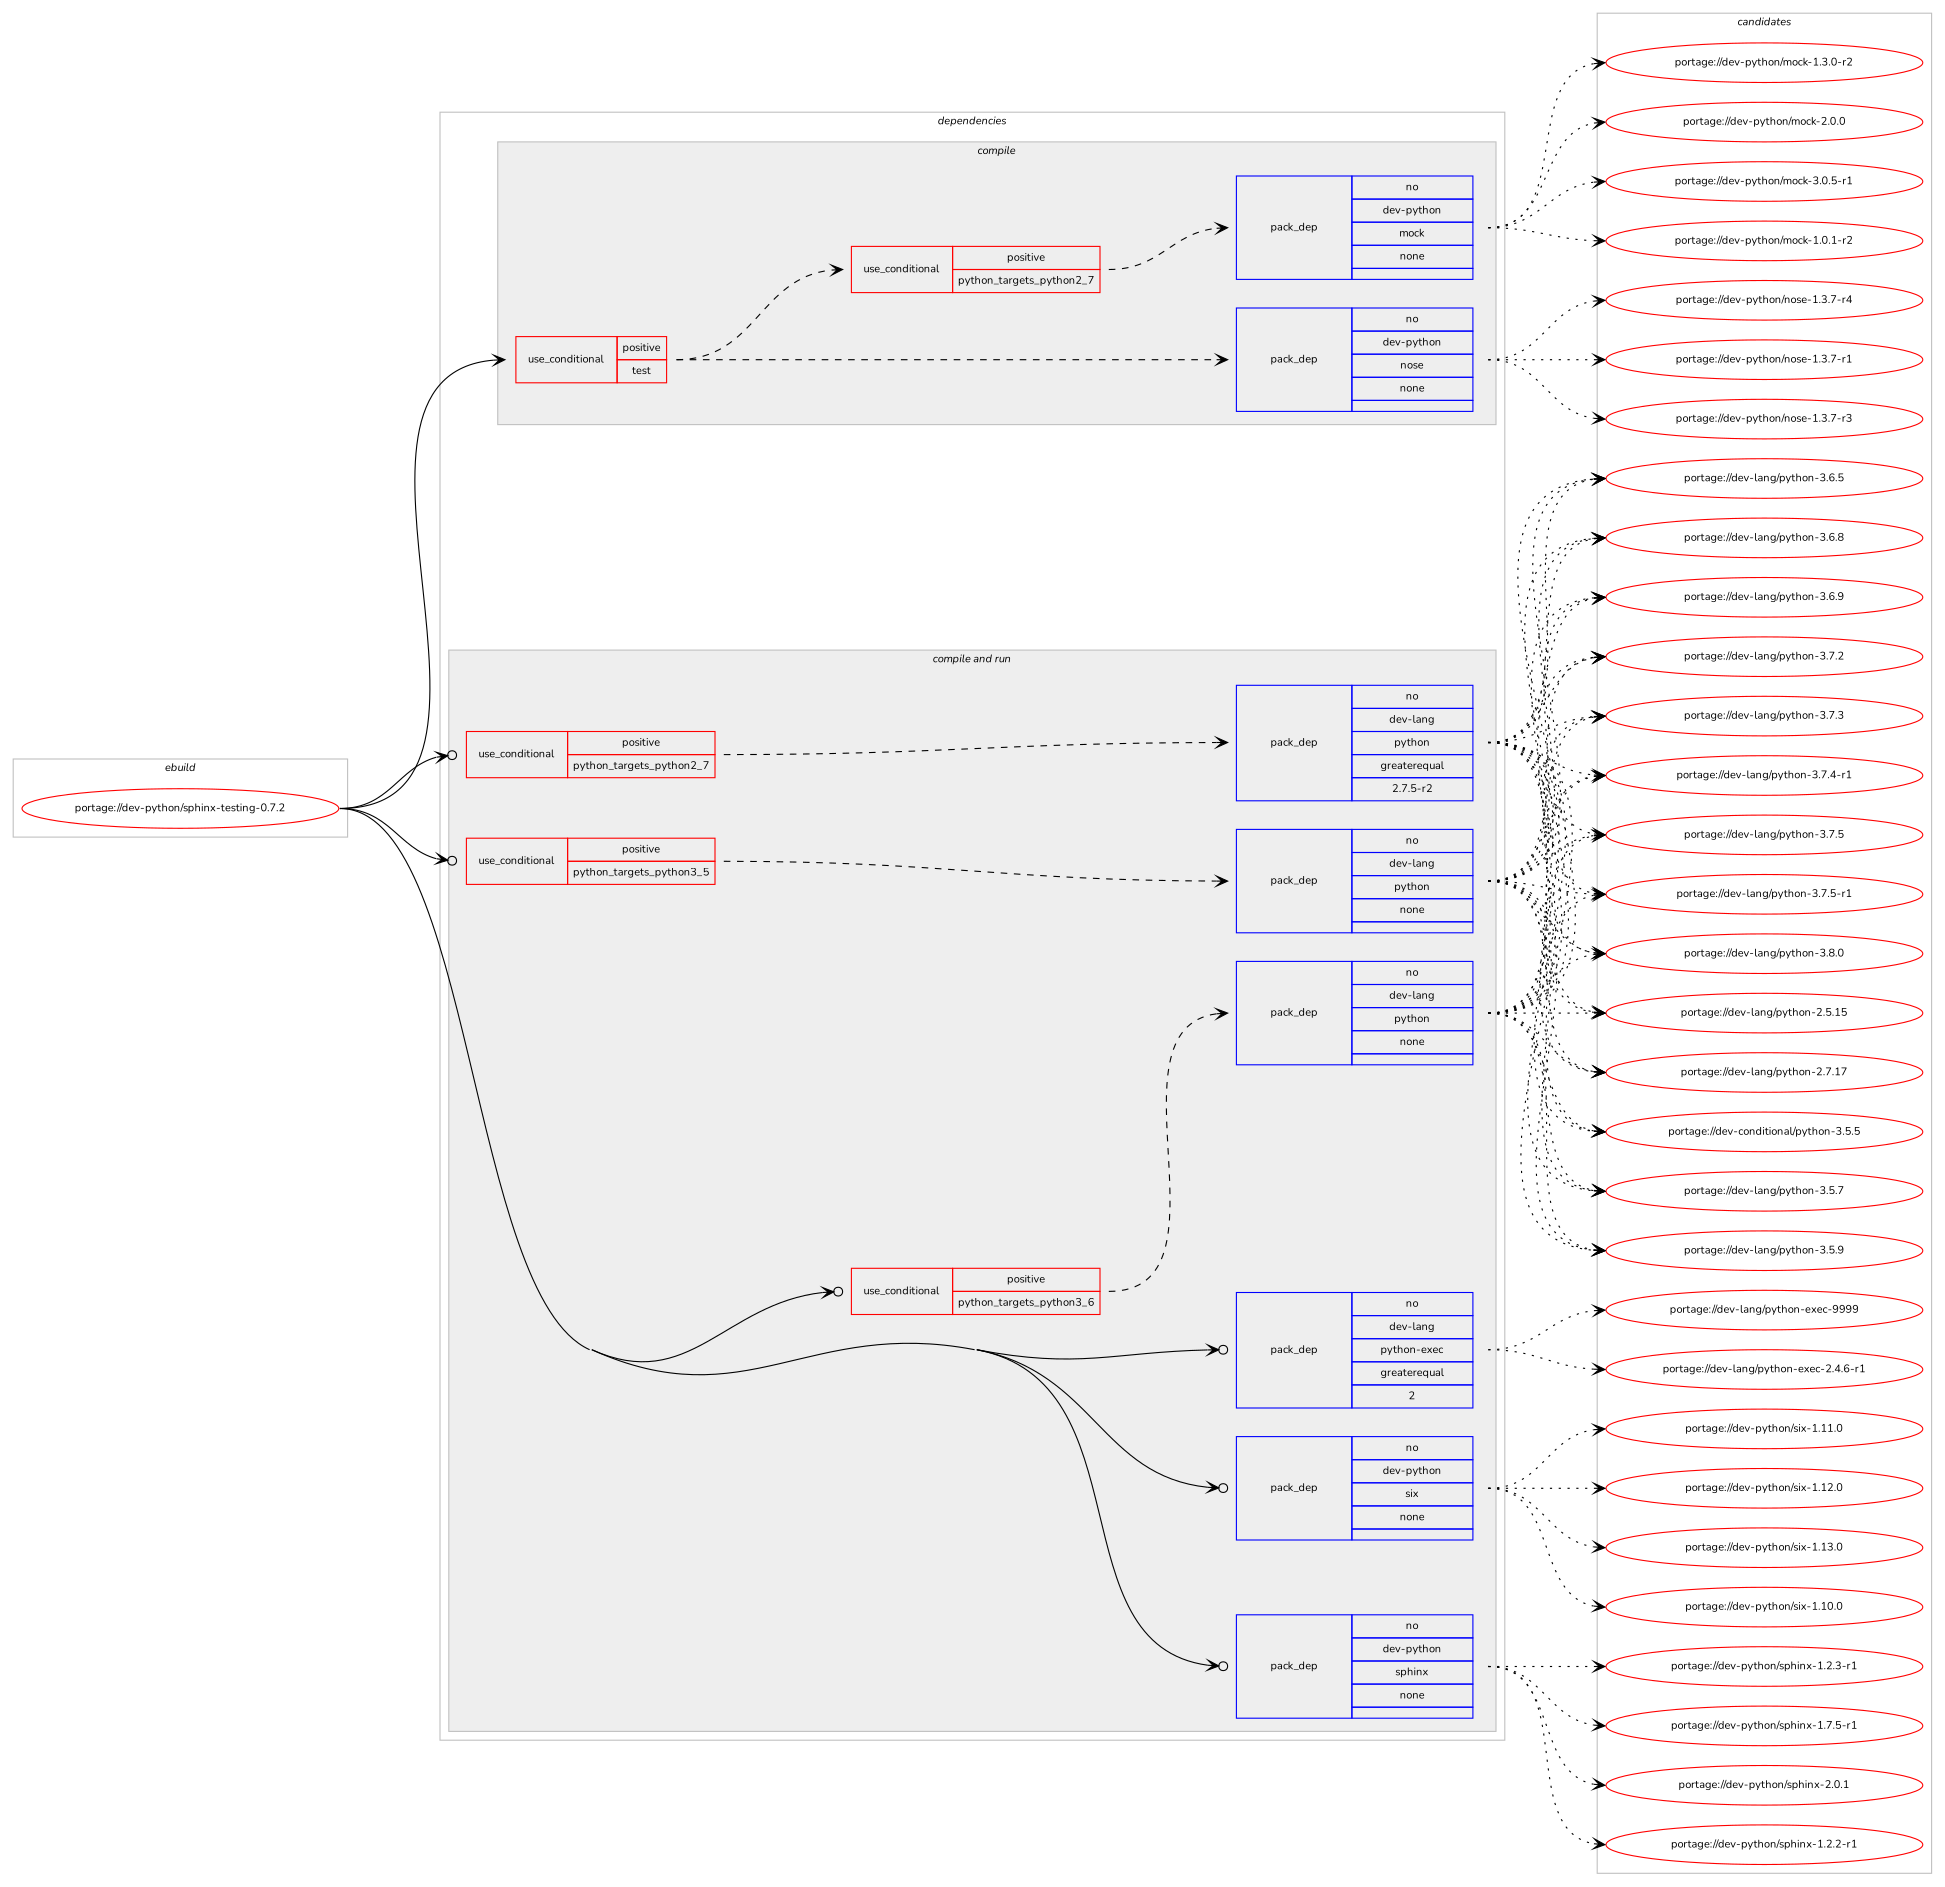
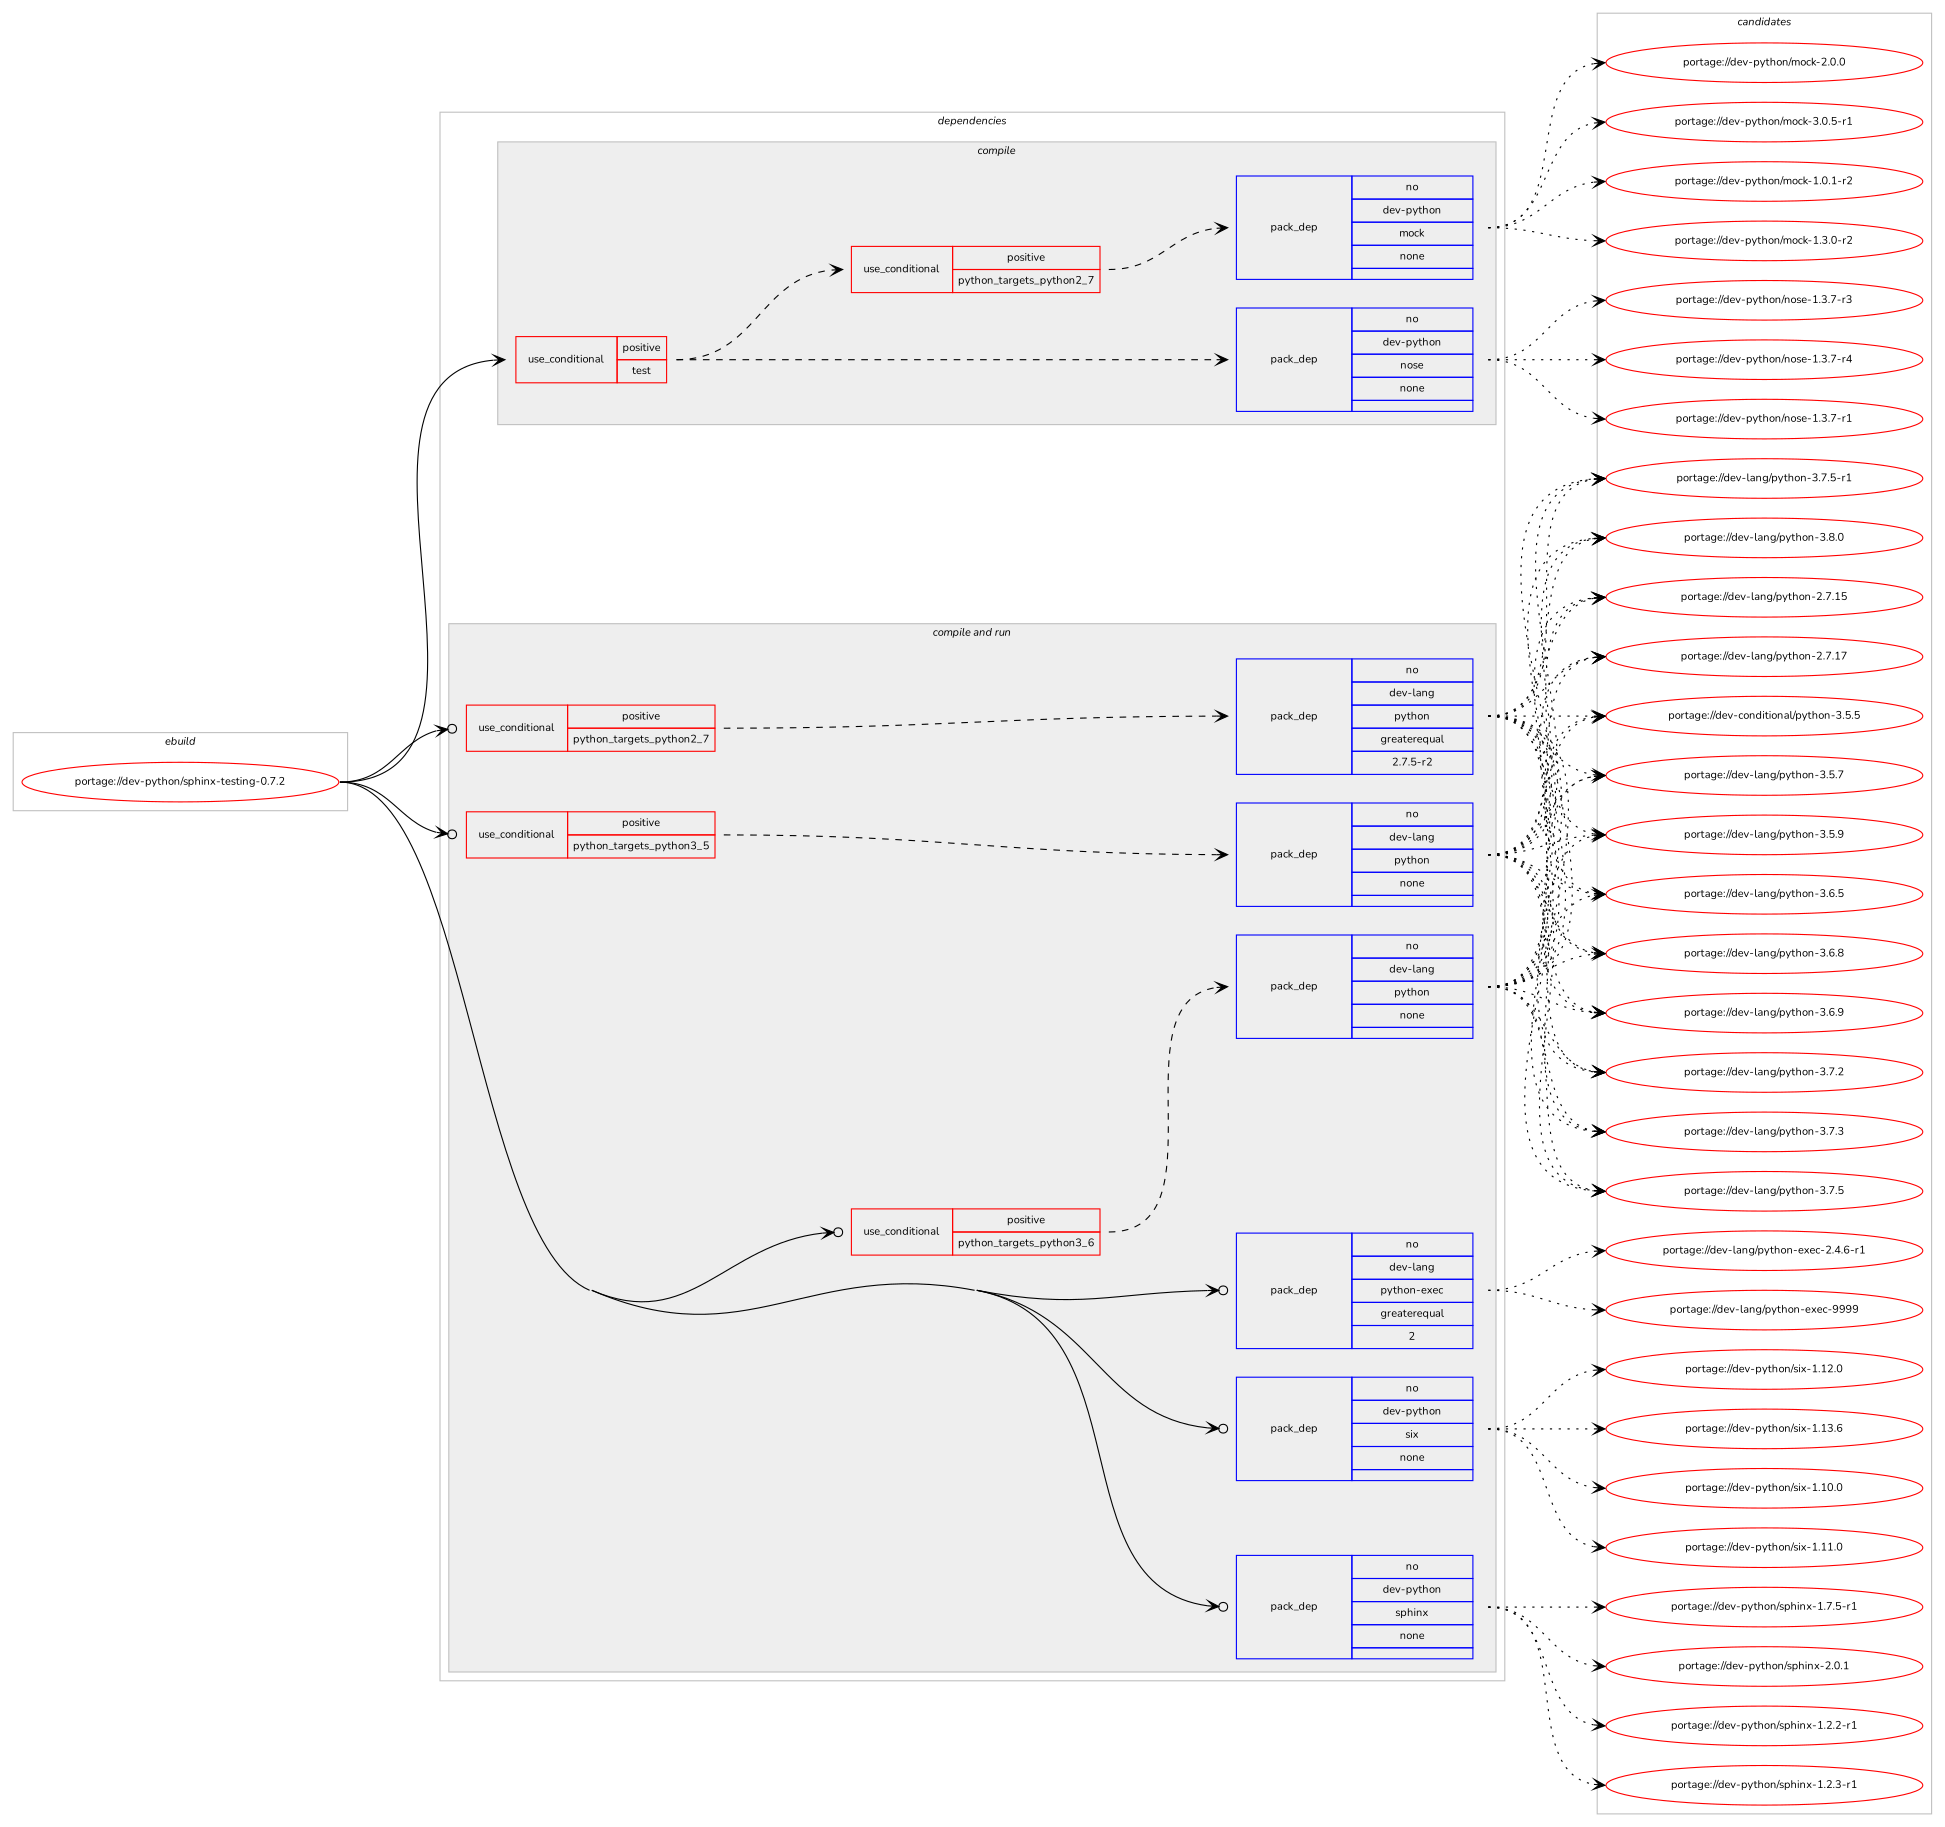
(1764, 776) -> none
(1764, 1013) -> (1764, 597)
(1764, 1548) -> (1764, 1429)
